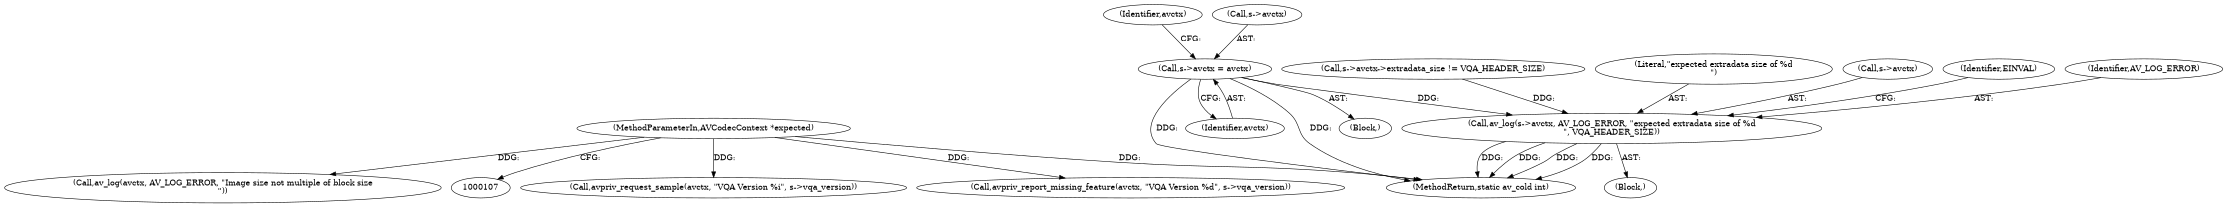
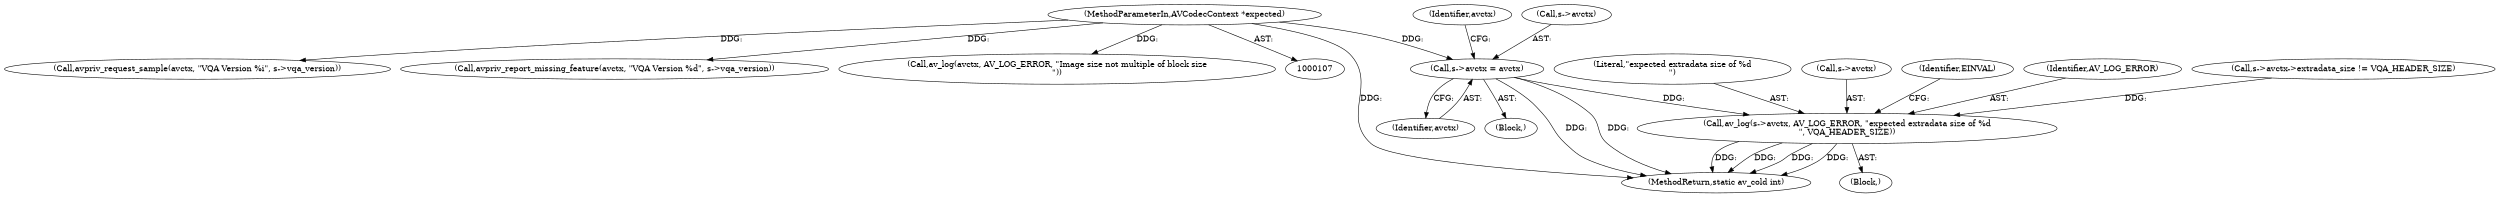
none -> (1364, 34)
(592, 158) -> (1265, 39)
